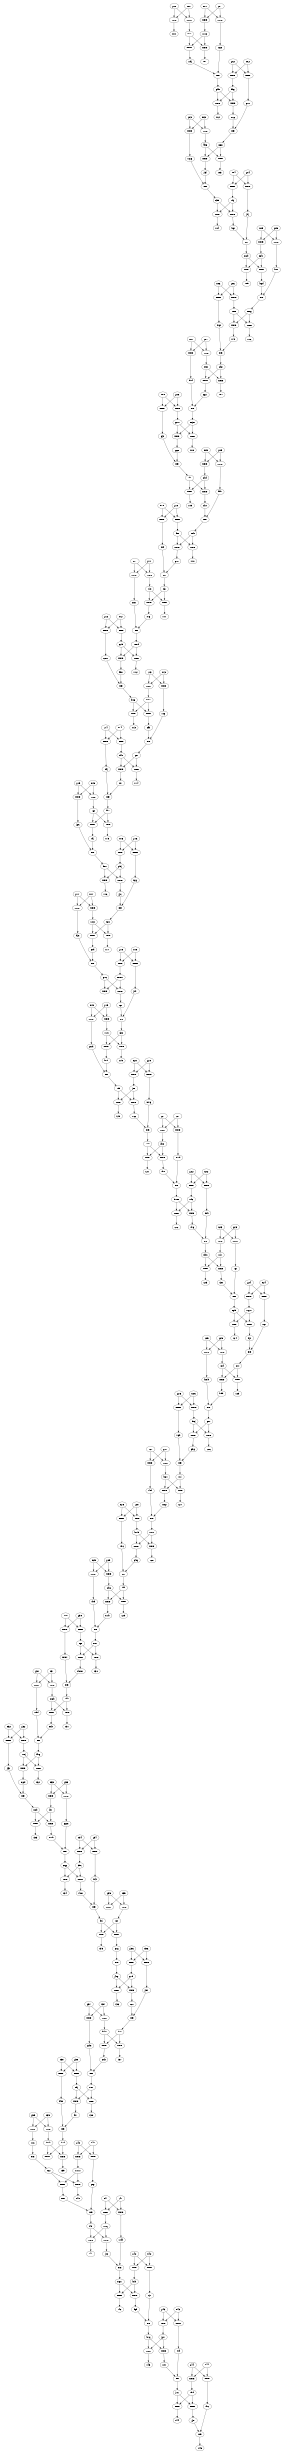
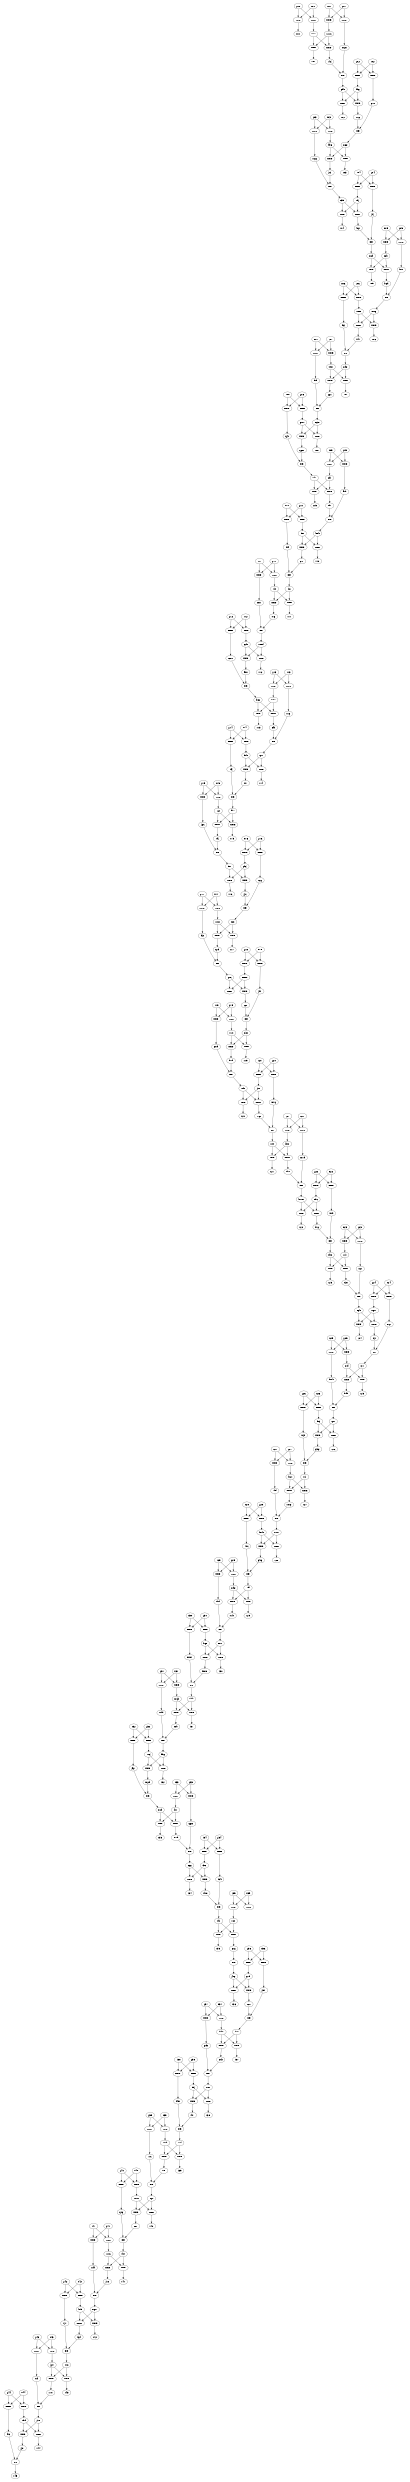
(66, 1616) -> (190, 1616)
none -> (164, 2171)
